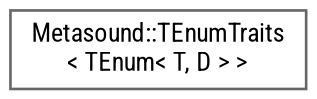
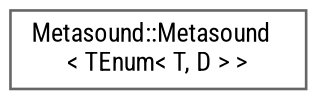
(158, 50) -> (158, 50)
